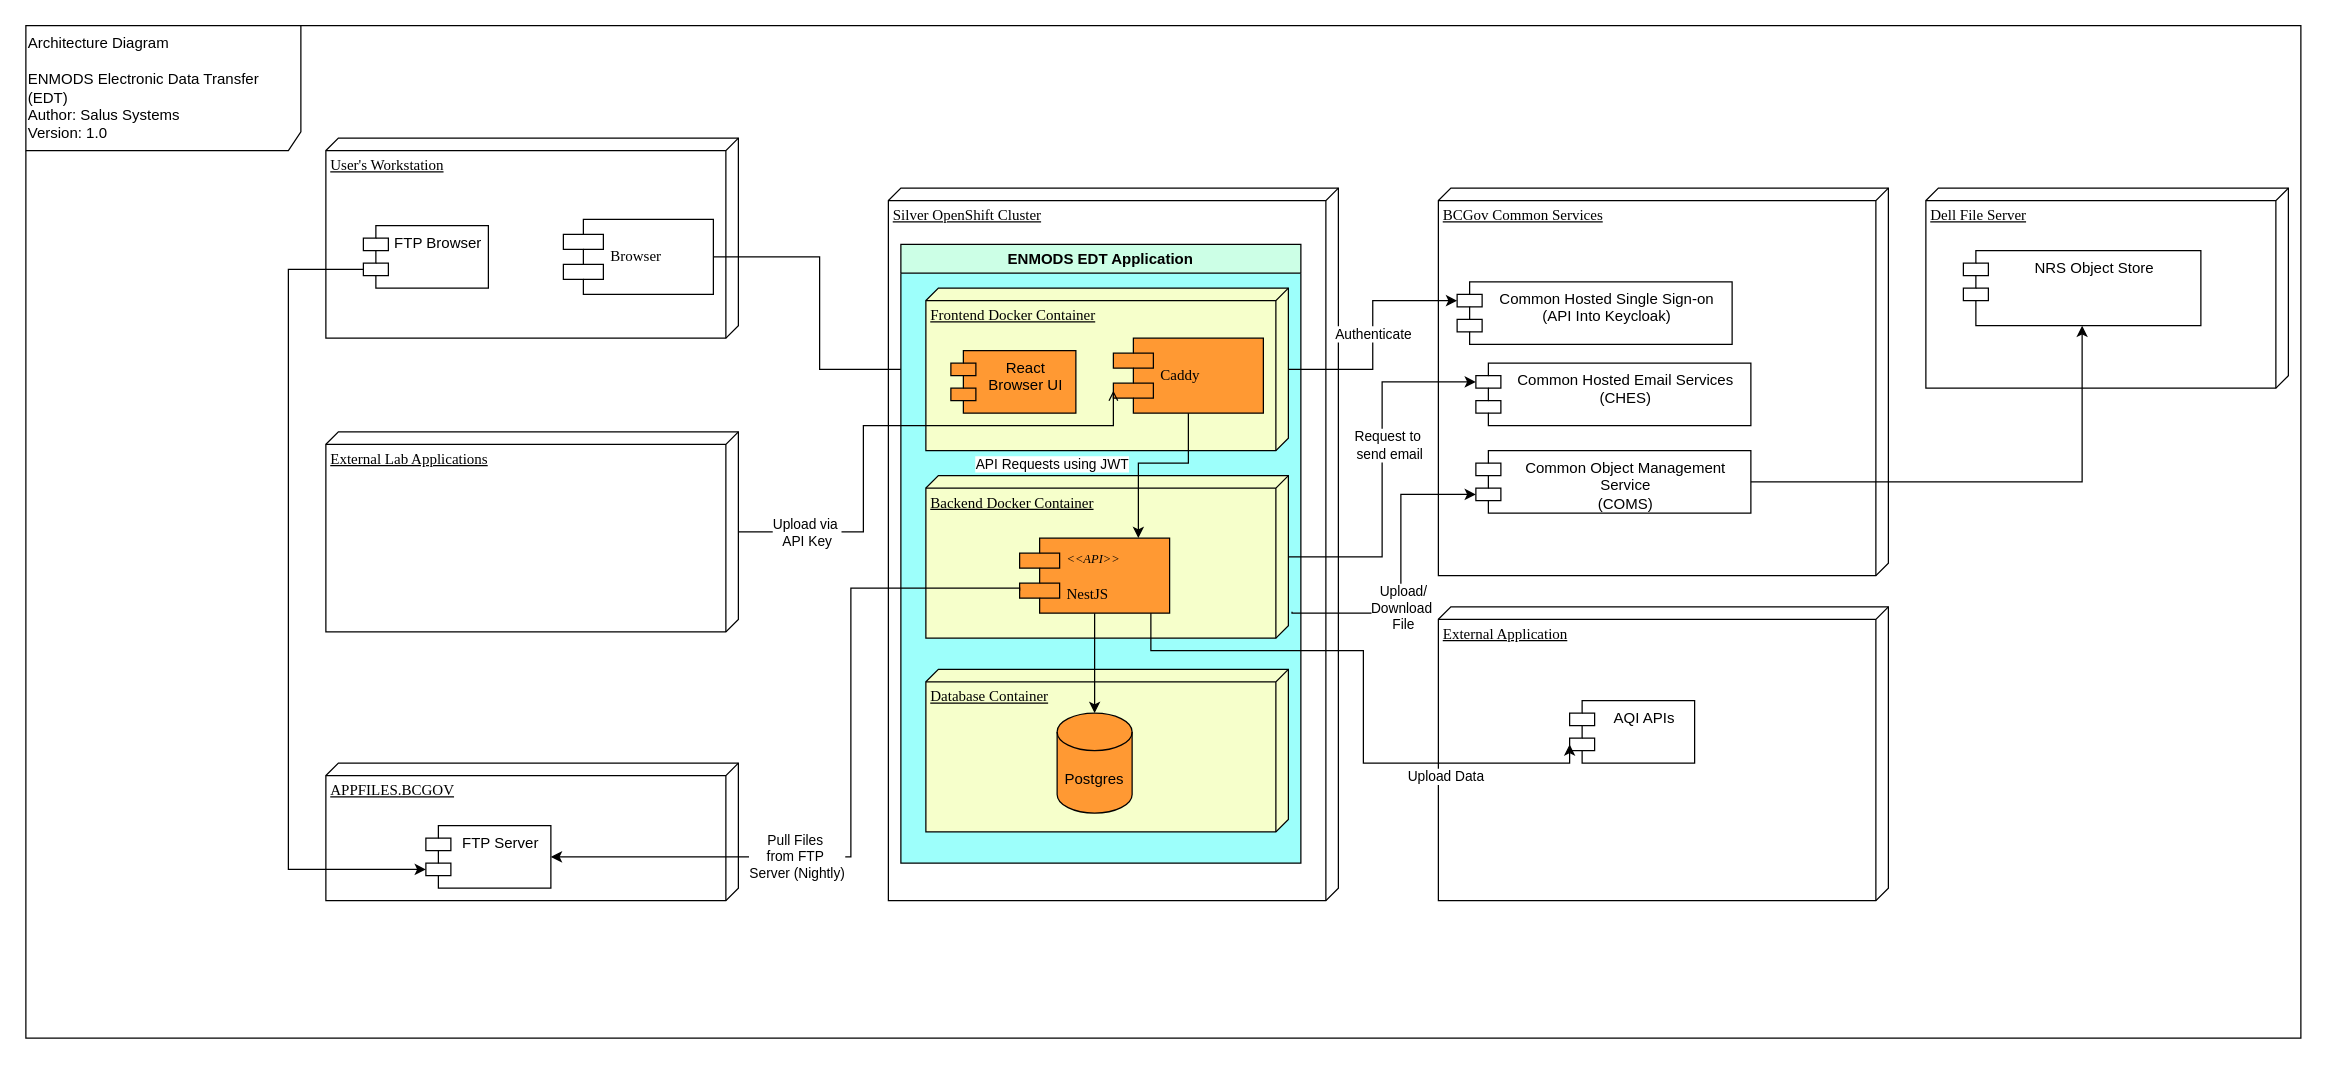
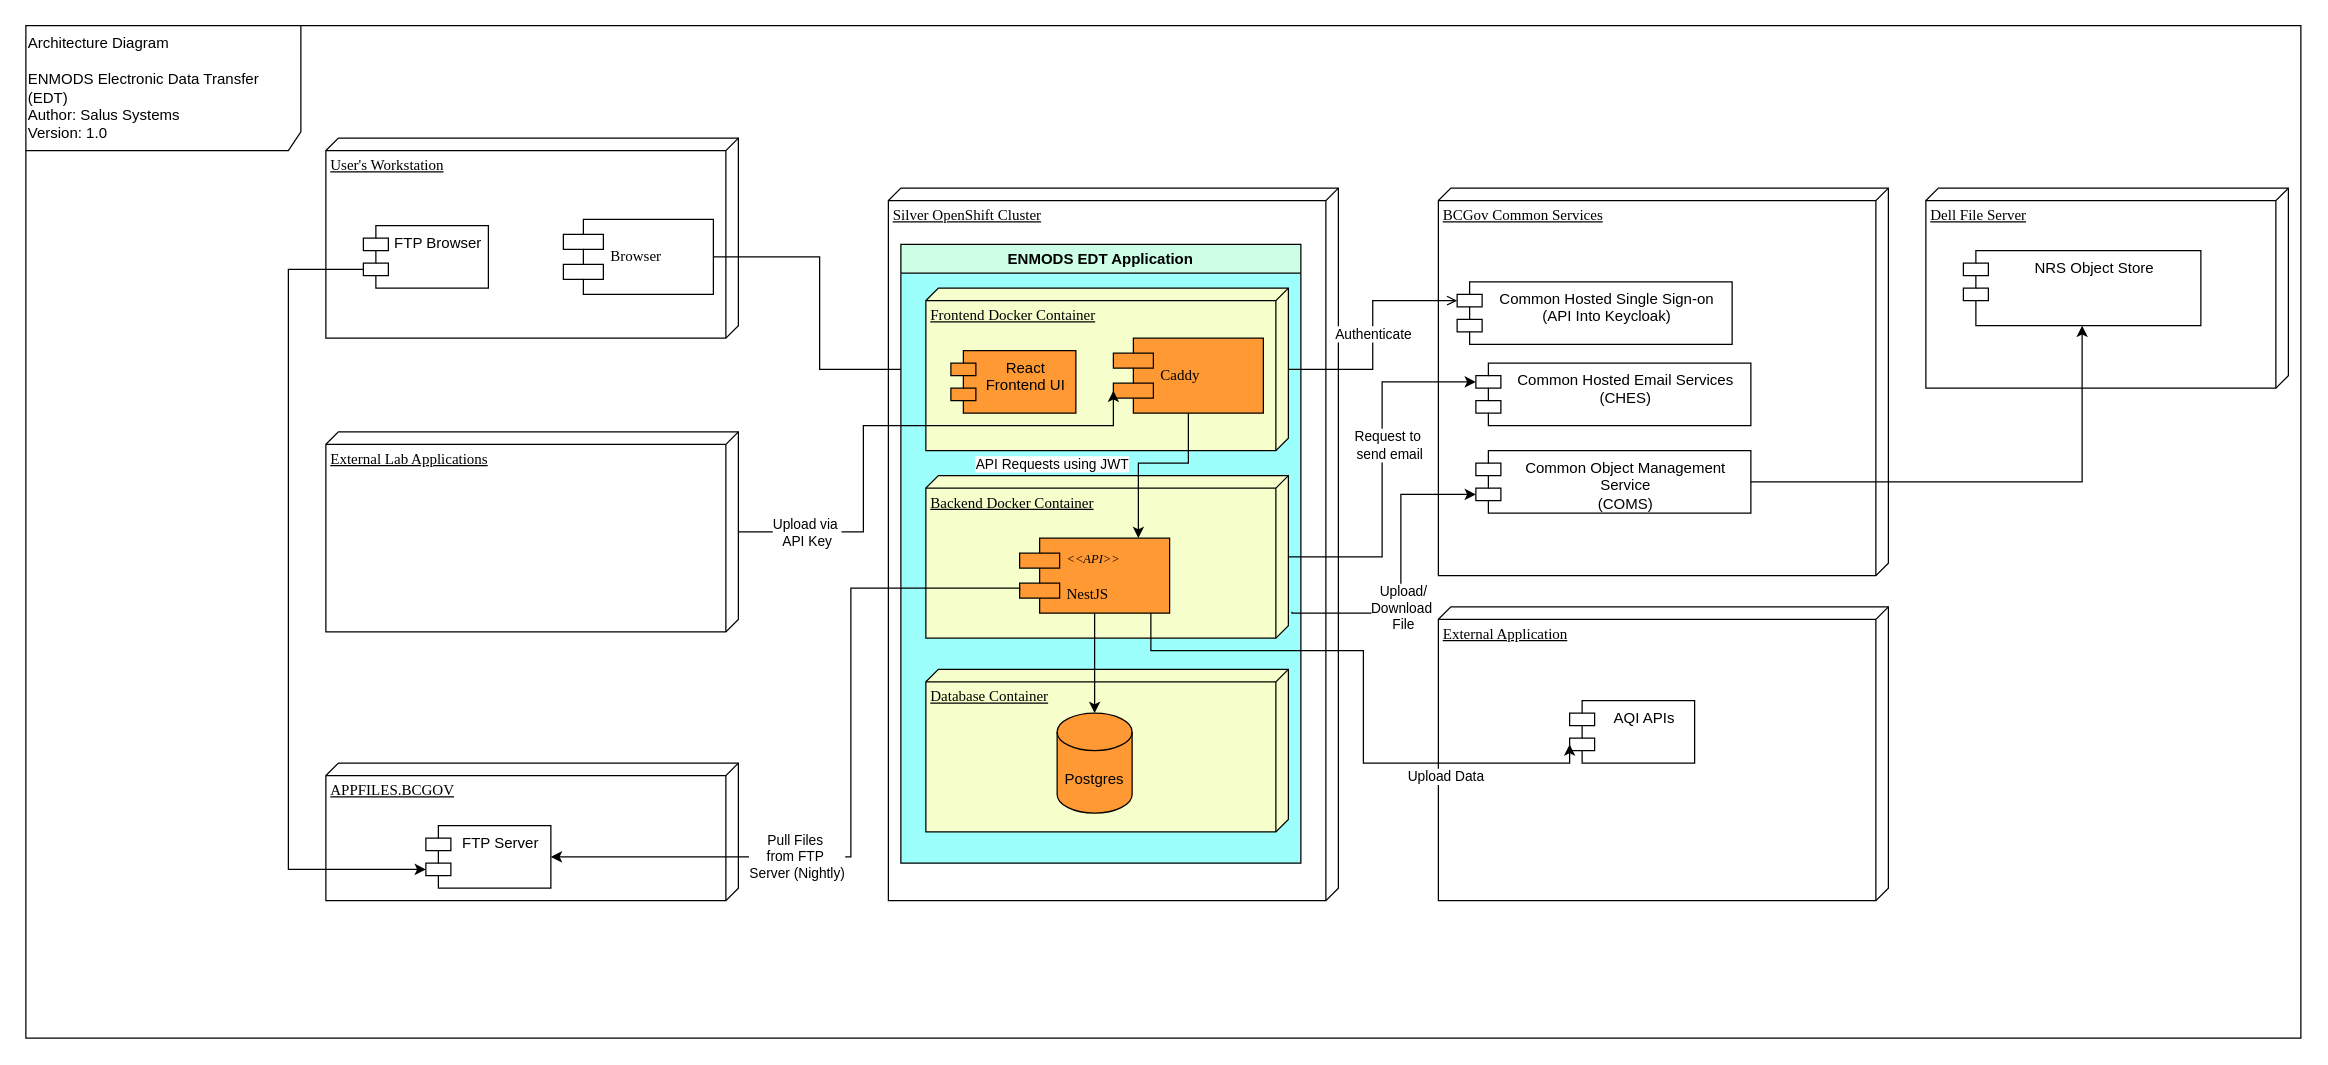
(1447, 301) -> (1449, 301)
(1026, 377) -> (1026, 377)
(1113, 398) -> (1113, 400)
